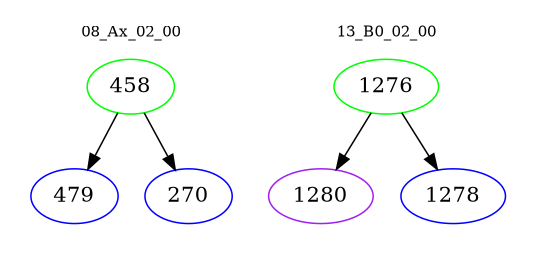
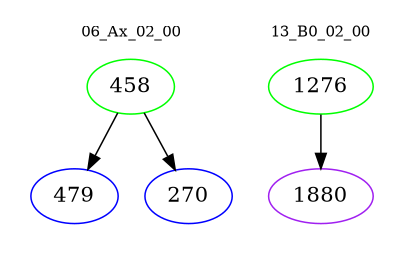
(132, 33) -> (132, 33)
(321, 196) -> (321, 196)
(453, 196) -> none
